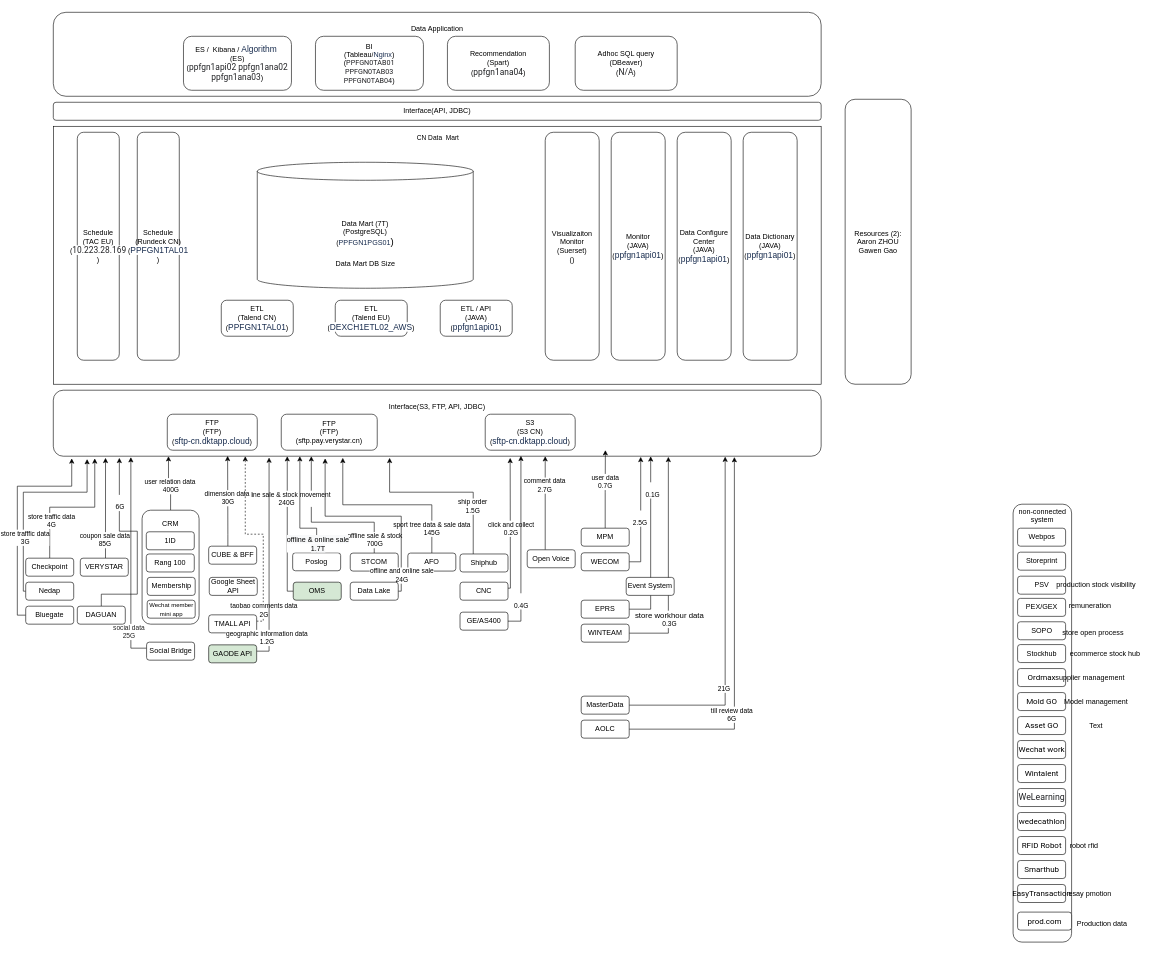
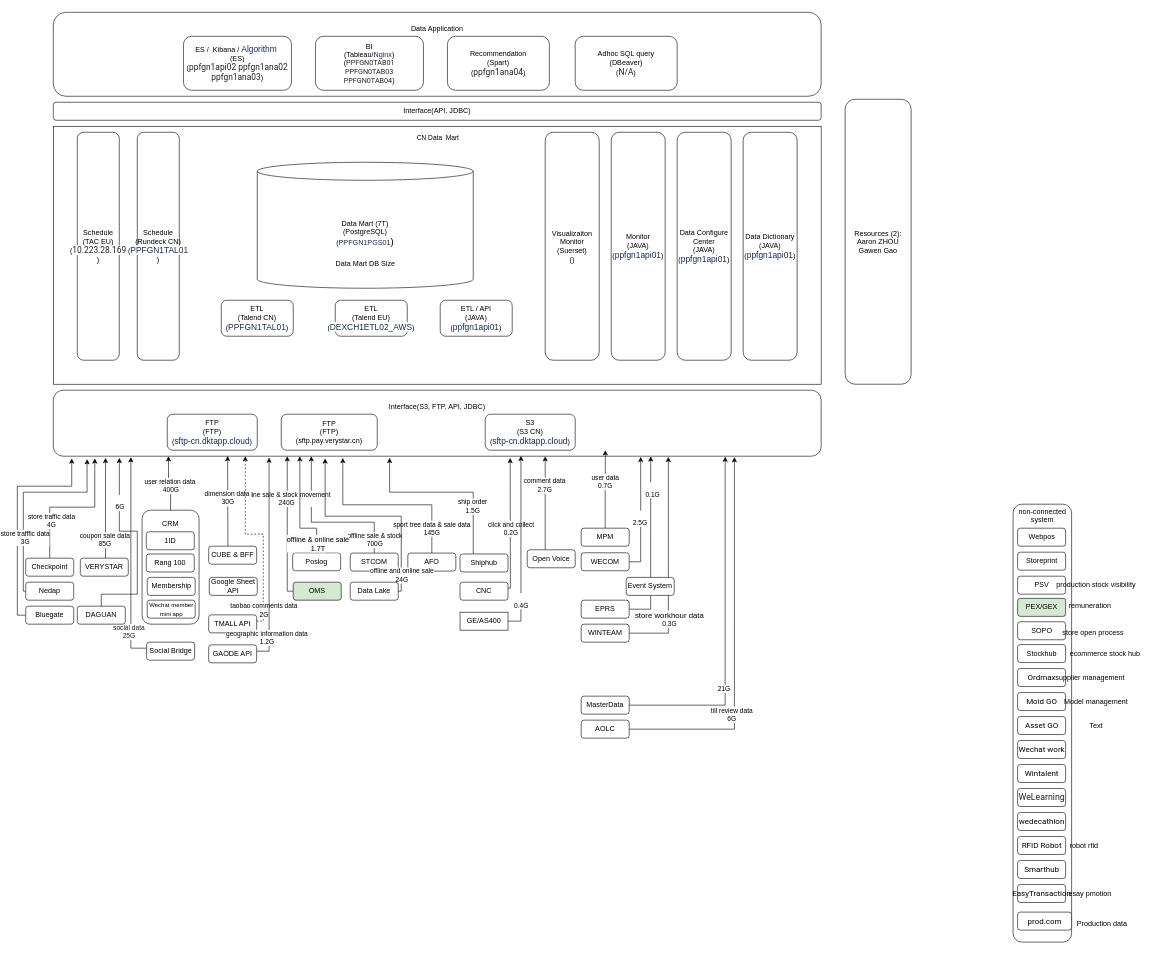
(1042, 608) -> (1042, 608)
(484, 621) -> (484, 621)
(233, 654) -> (233, 654)
